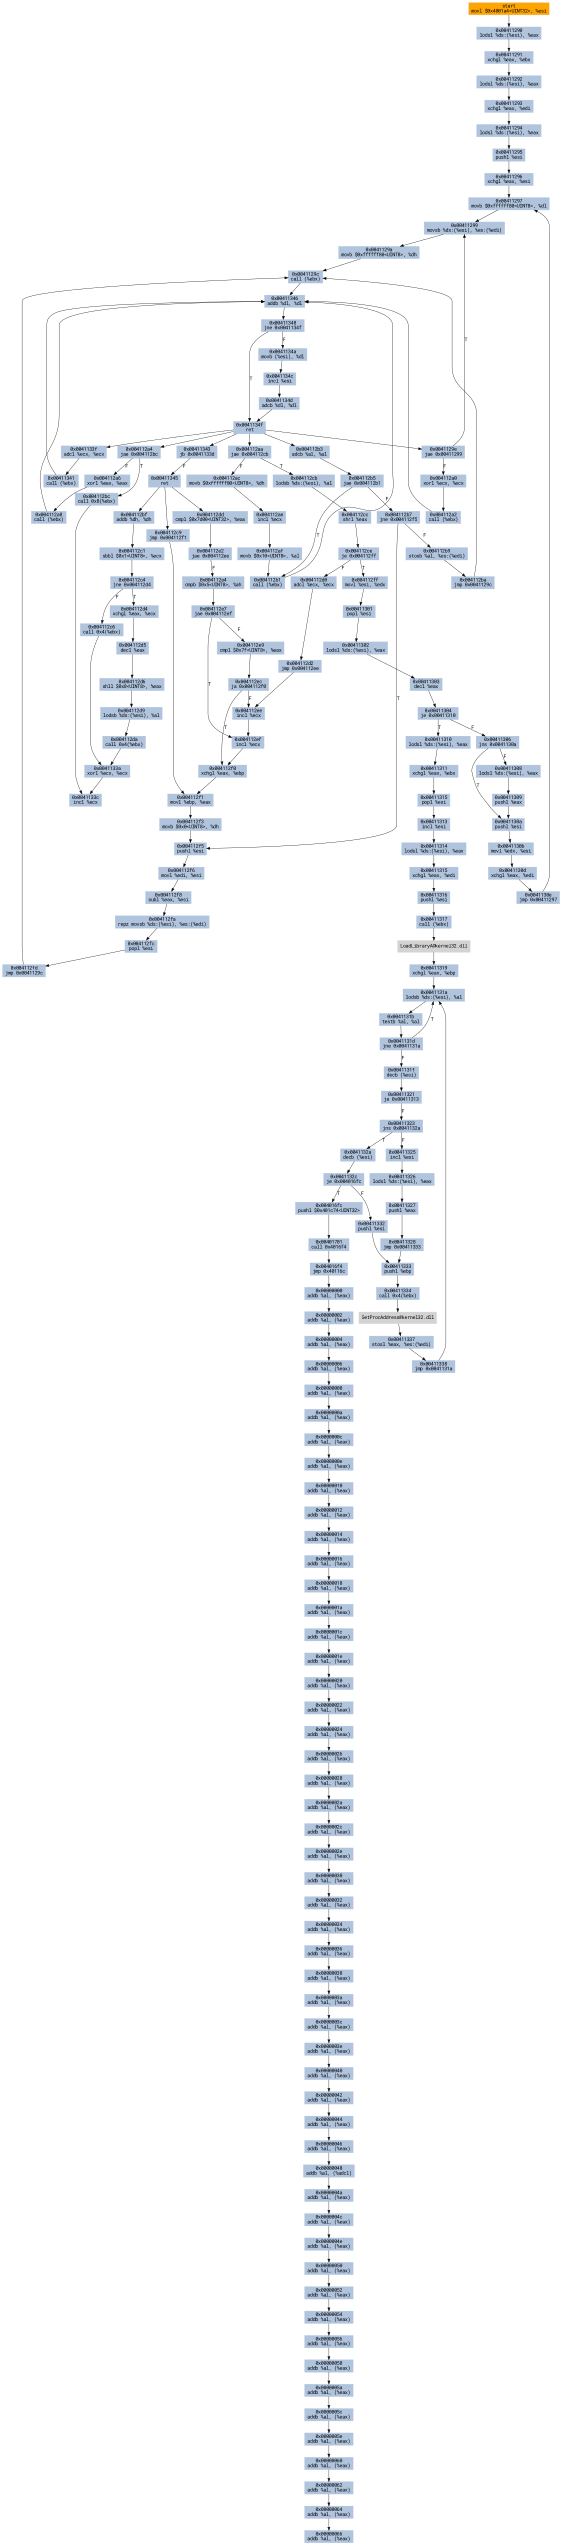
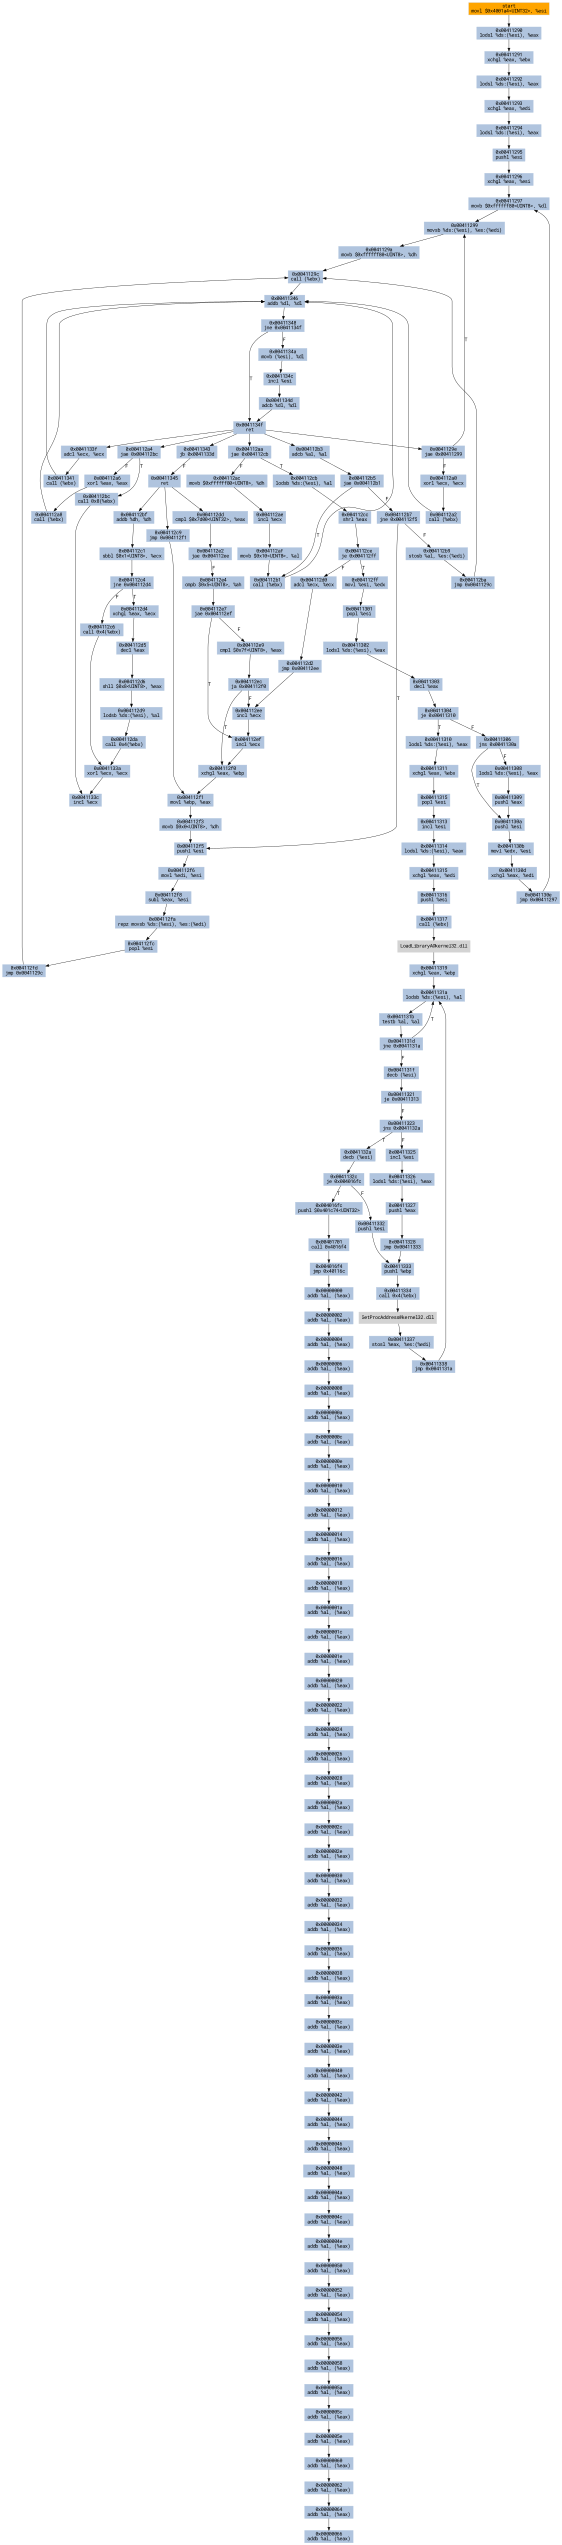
(329, 2171) -> (329, 2171)
